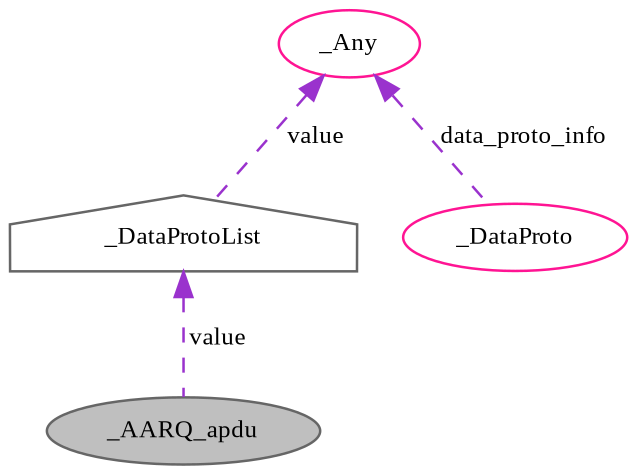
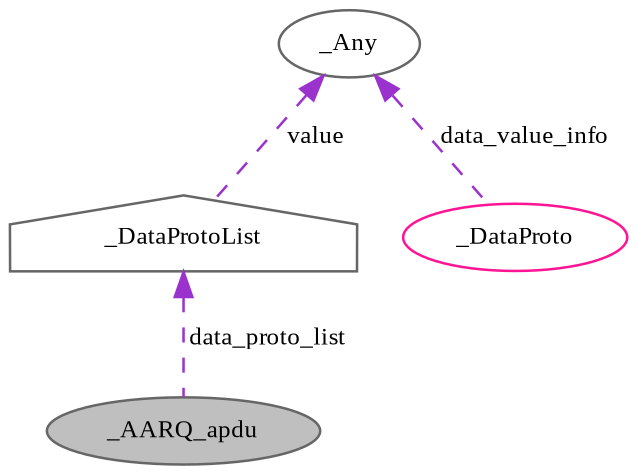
(349, 44) -> (349, 44)
(521, 137) -> (523, 137)
(215, 338) -> (265, 338)
